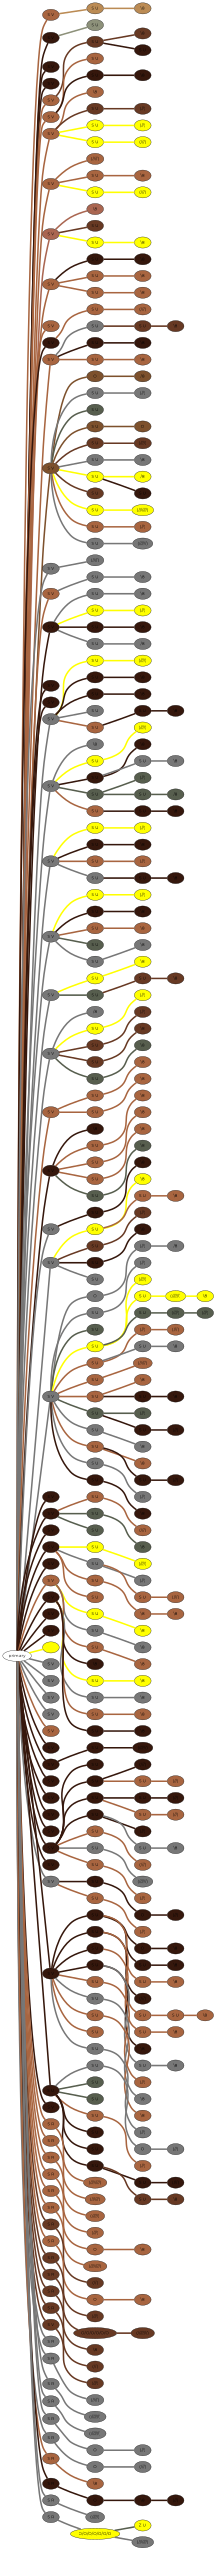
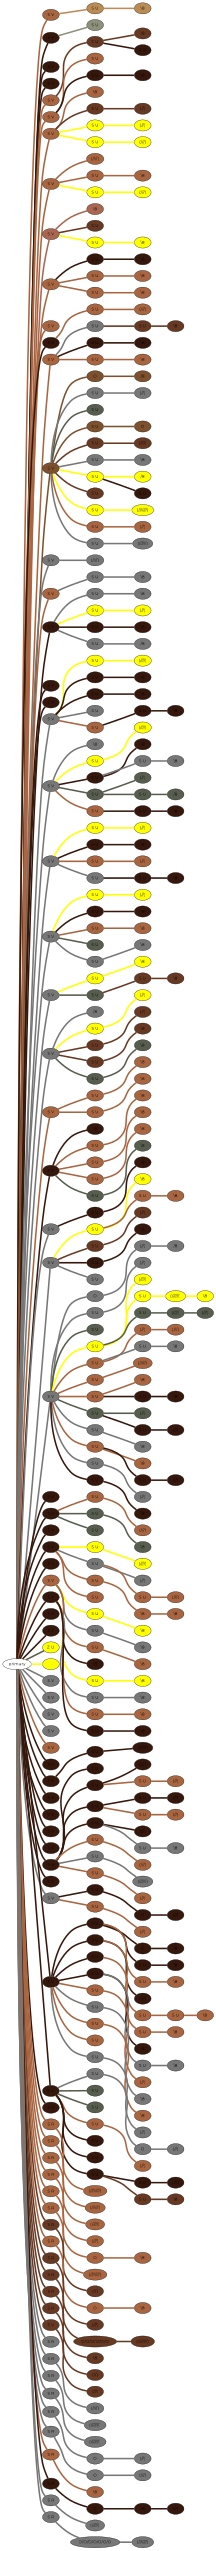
(125, 2529) -> (35, 1655)
(95, 2534) -> (95, 2542)
